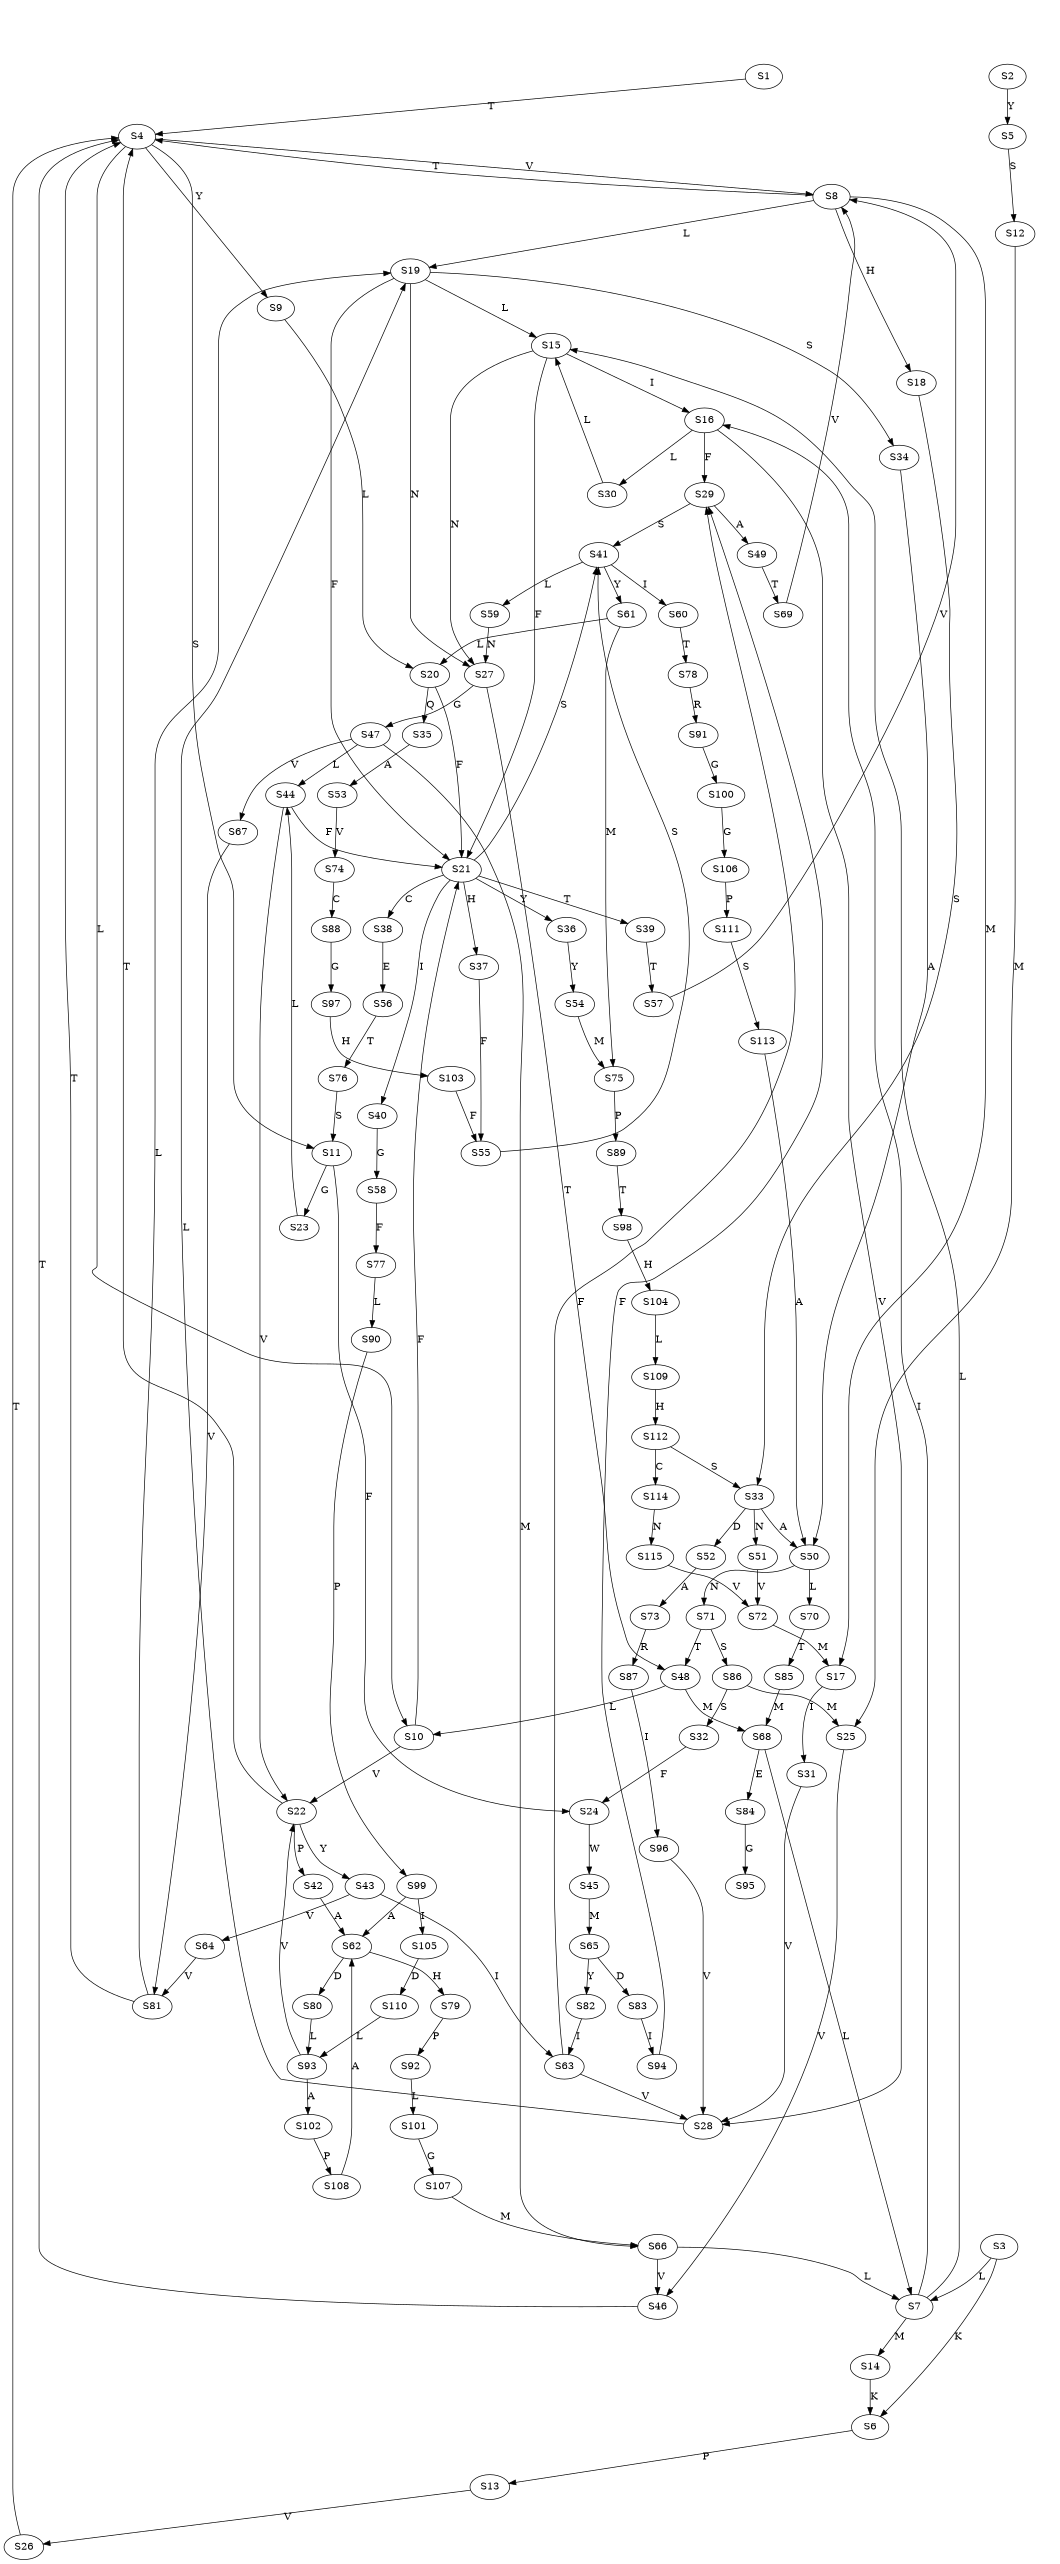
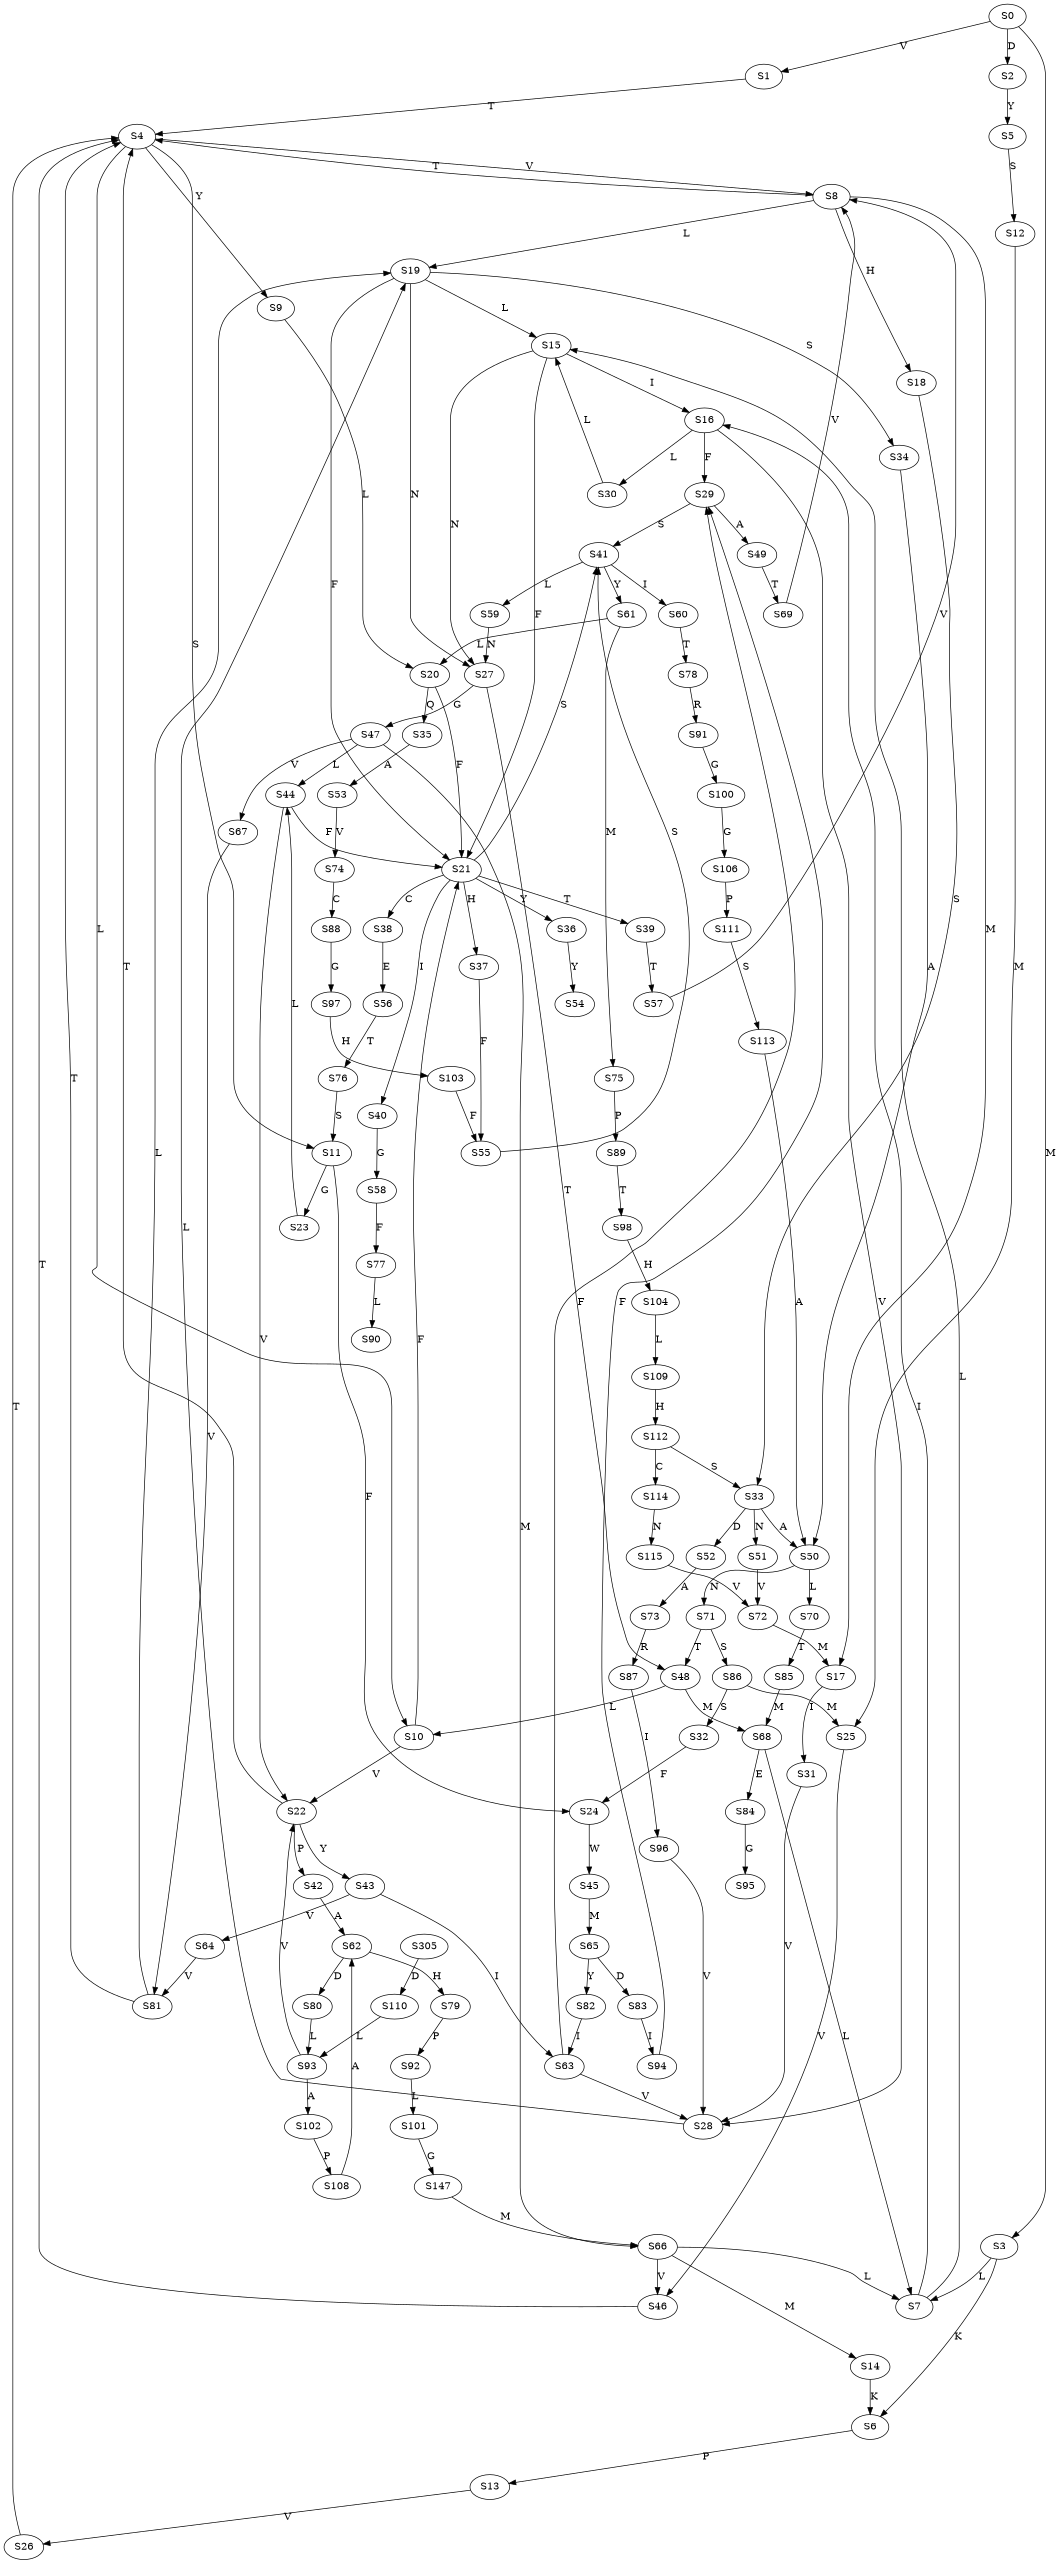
none -> (1008, 17)
(587, 1041) -> none
(417, 1887) -> none
(424, 1947) -> (424, 1947)
(438, 2187) -> (438, 2187)
(894, 2334) -> (761, 2305)
